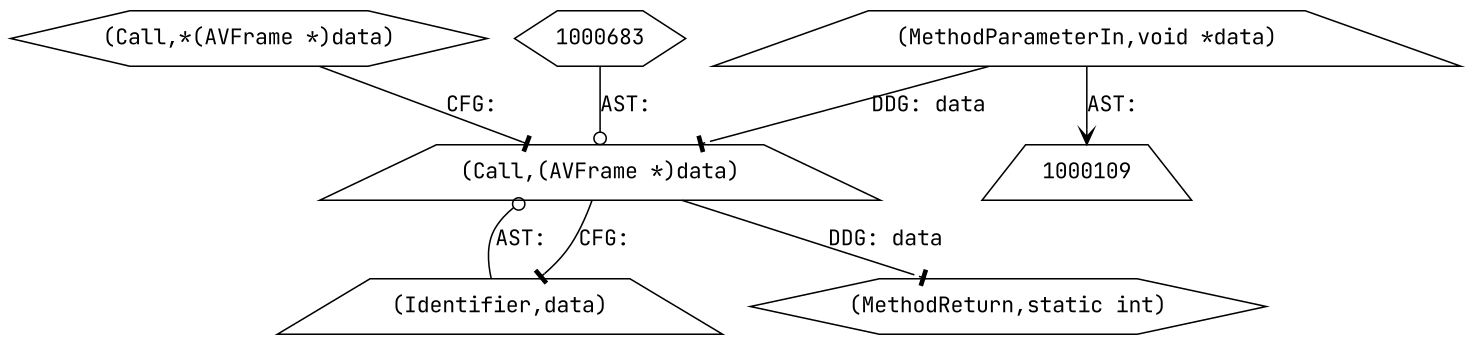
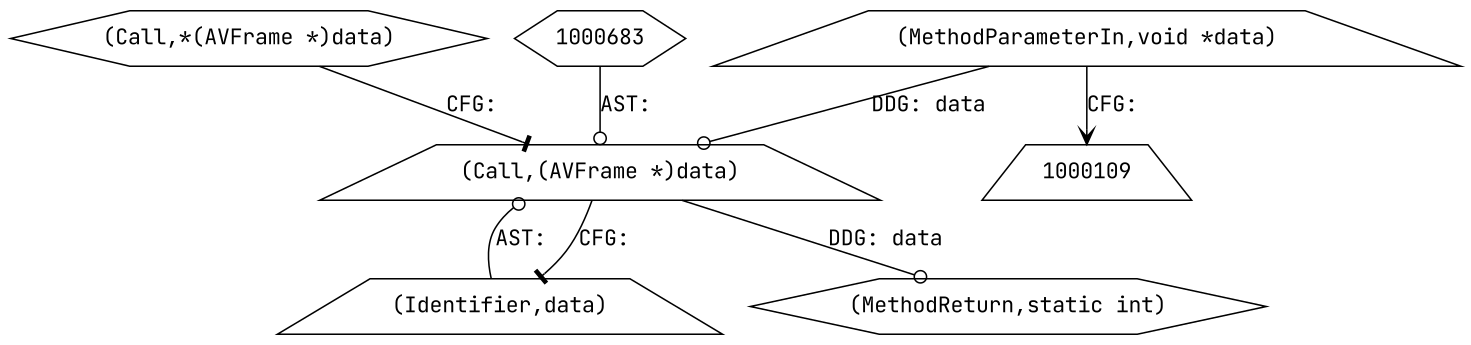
(849, 104) -> (849, 104)
(1119, 106) -> (1119, 106)
(798, 238) -> (798, 238)
